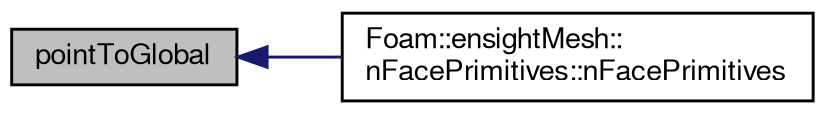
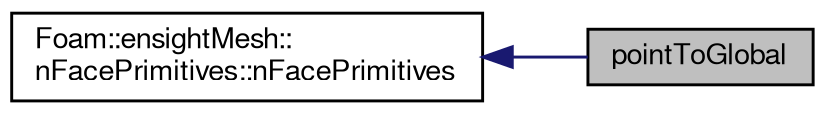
(305, 57) -> (550, 57)
